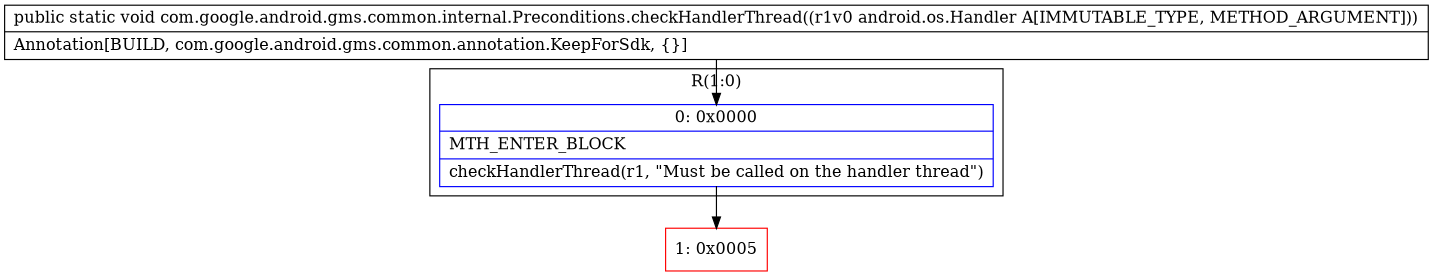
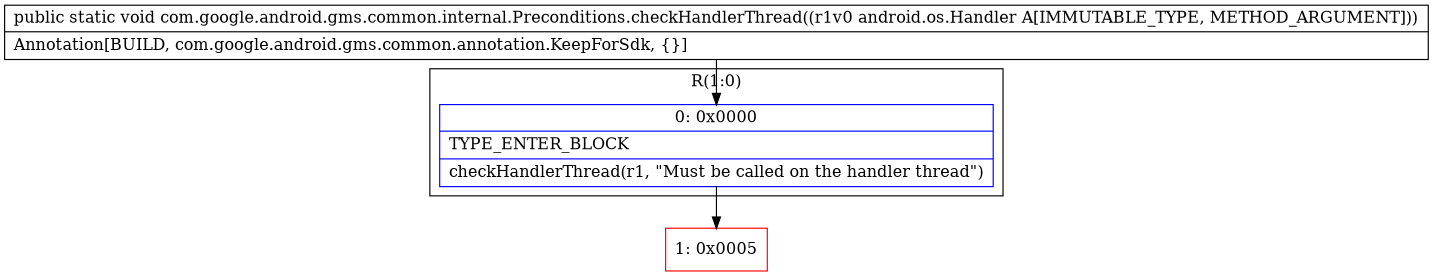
(538, 144) -> (540, 144)
